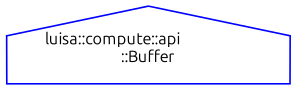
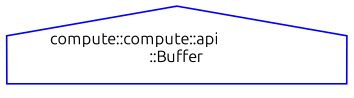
(148, 49) -> (177, 49)
